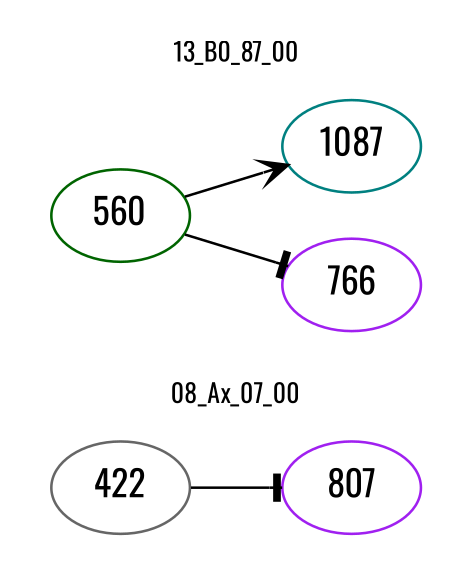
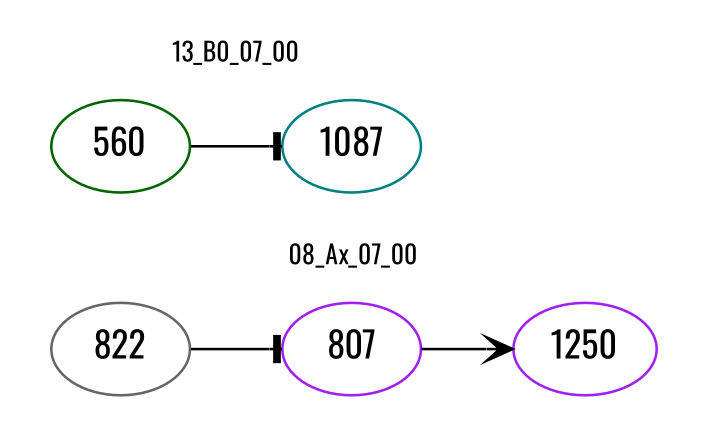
(236, 55) -> (236, 55)
(224, 185) -> (230, 146)
(352, 285) -> none
none -> (585, 349)
(121, 488) -> (121, 349)
